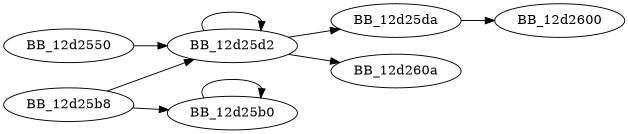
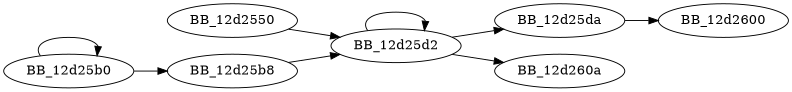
(146, 109) -> (146, 71)
